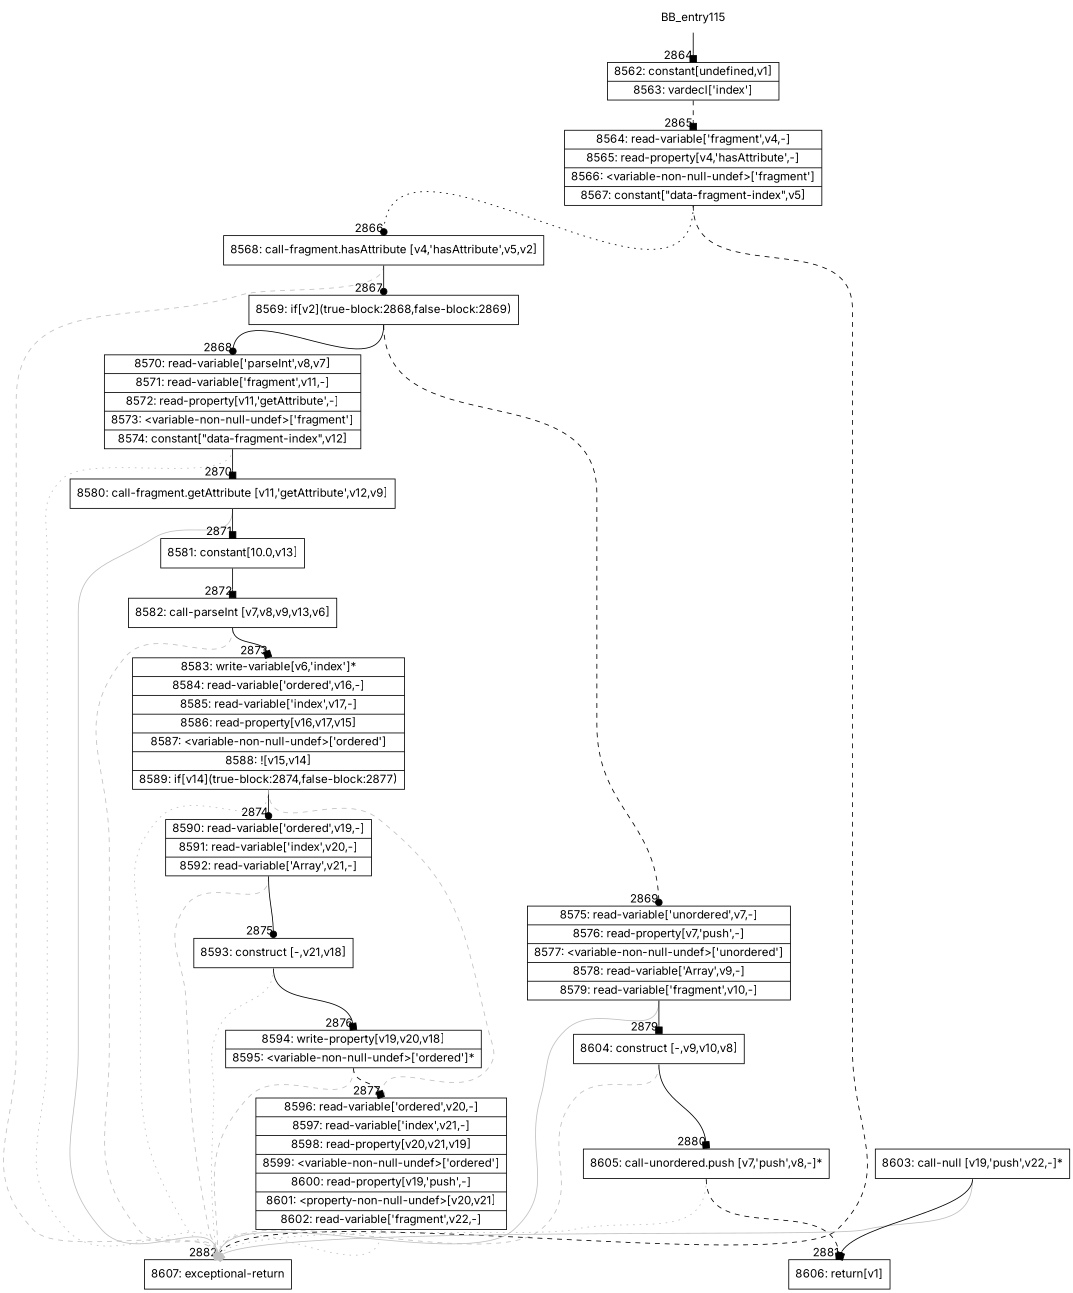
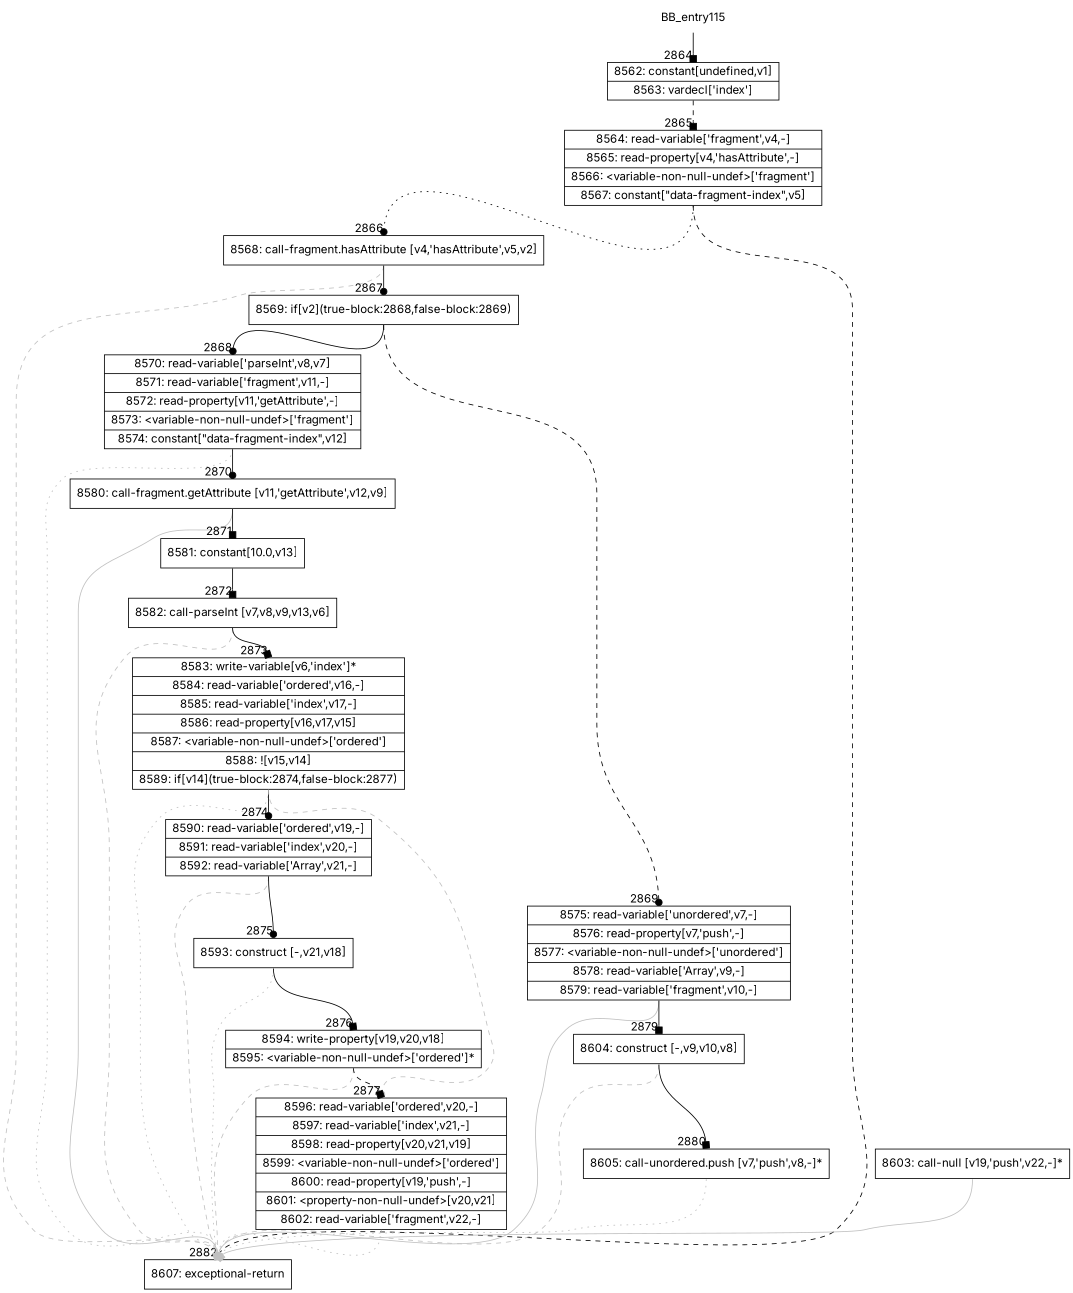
(233, 460) -> (233, 461)
(839, 1274) -> none
